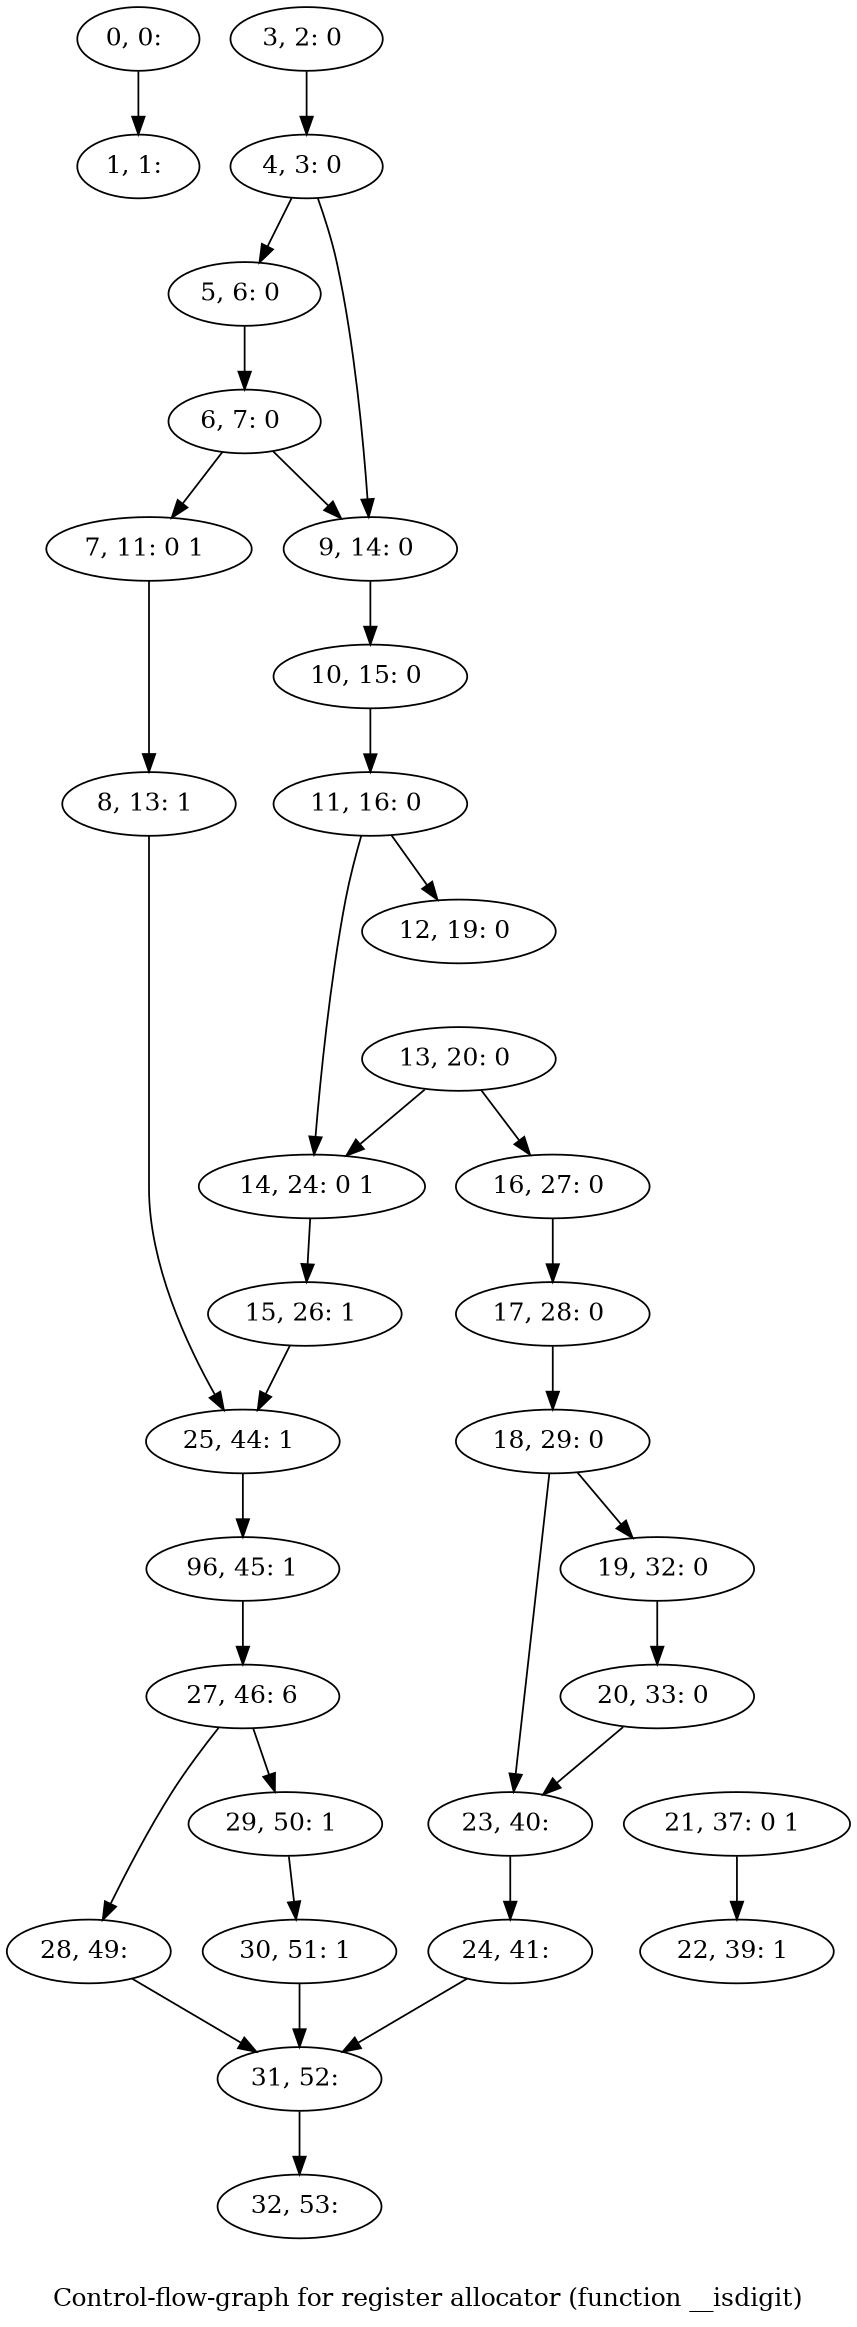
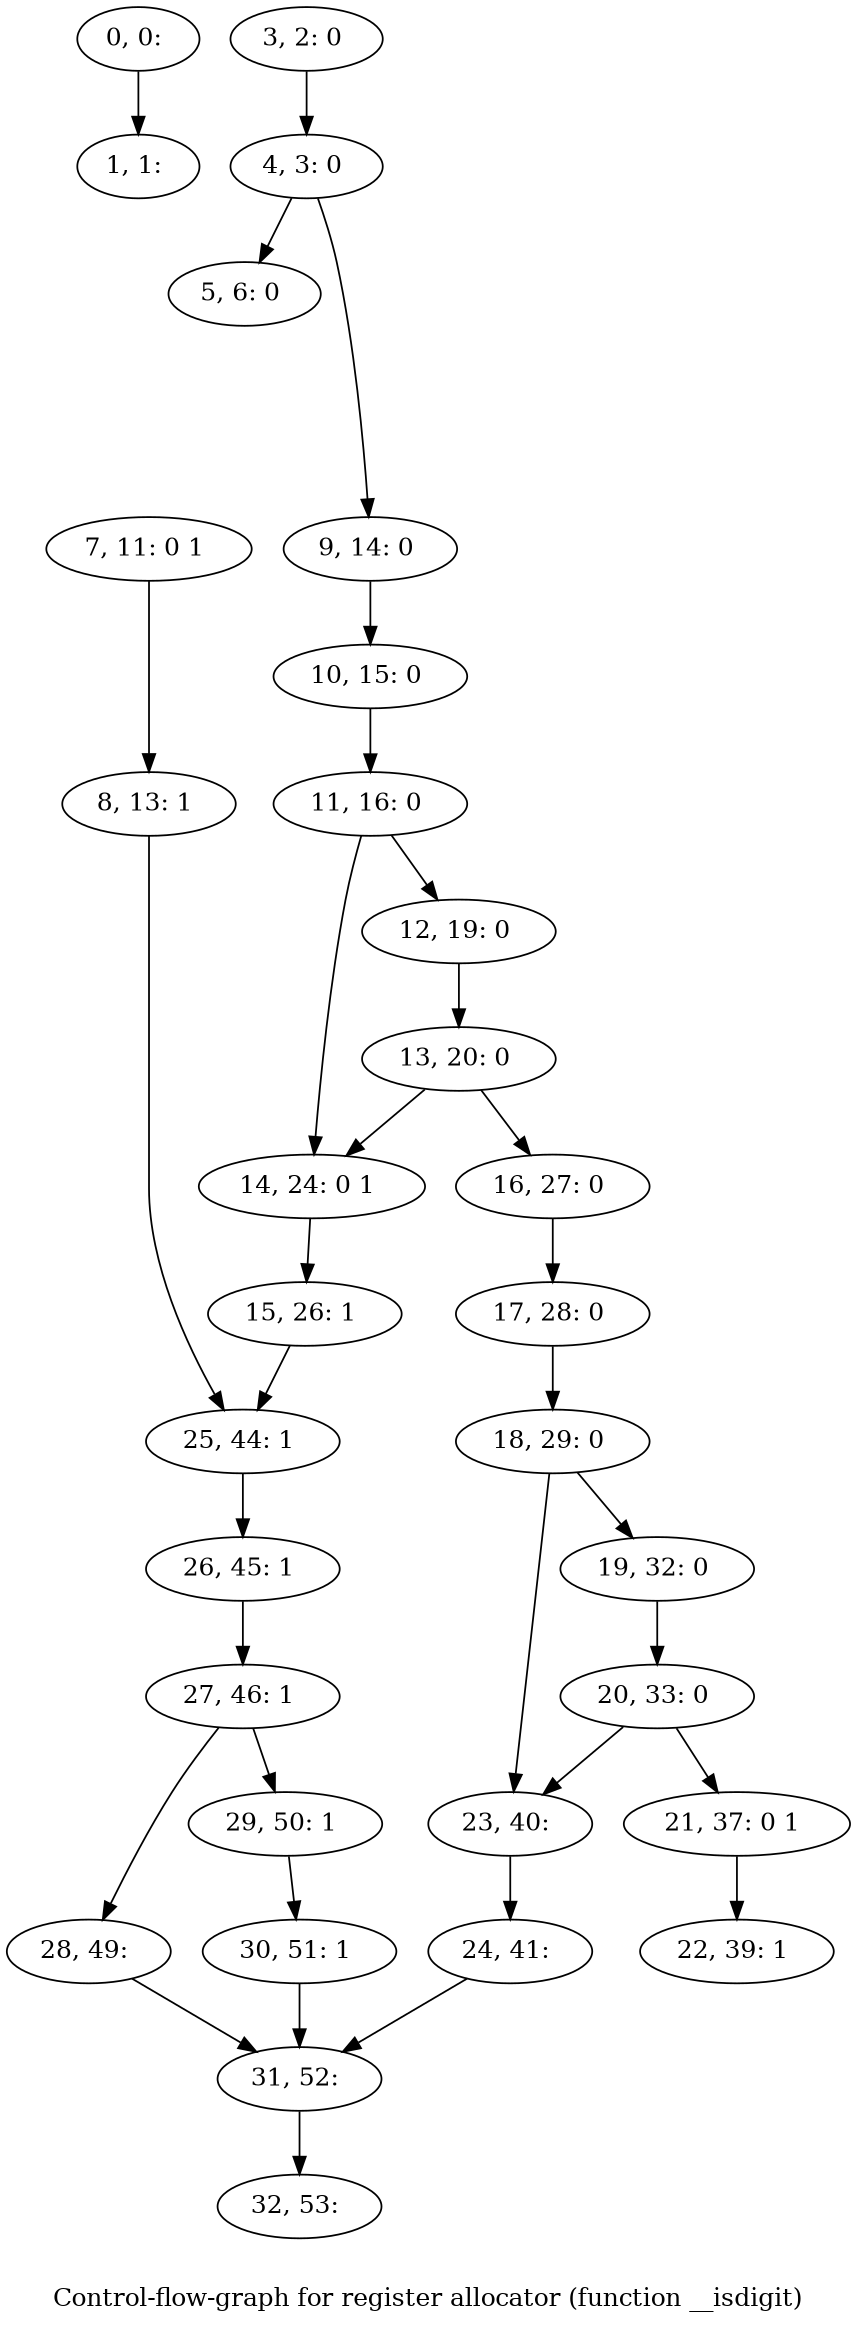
(245, 421) -> none
none -> (459, 987)
(243, 1569) -> (243, 1569)
(243, 1696) -> (243, 1696)
none -> (692, 1753)
